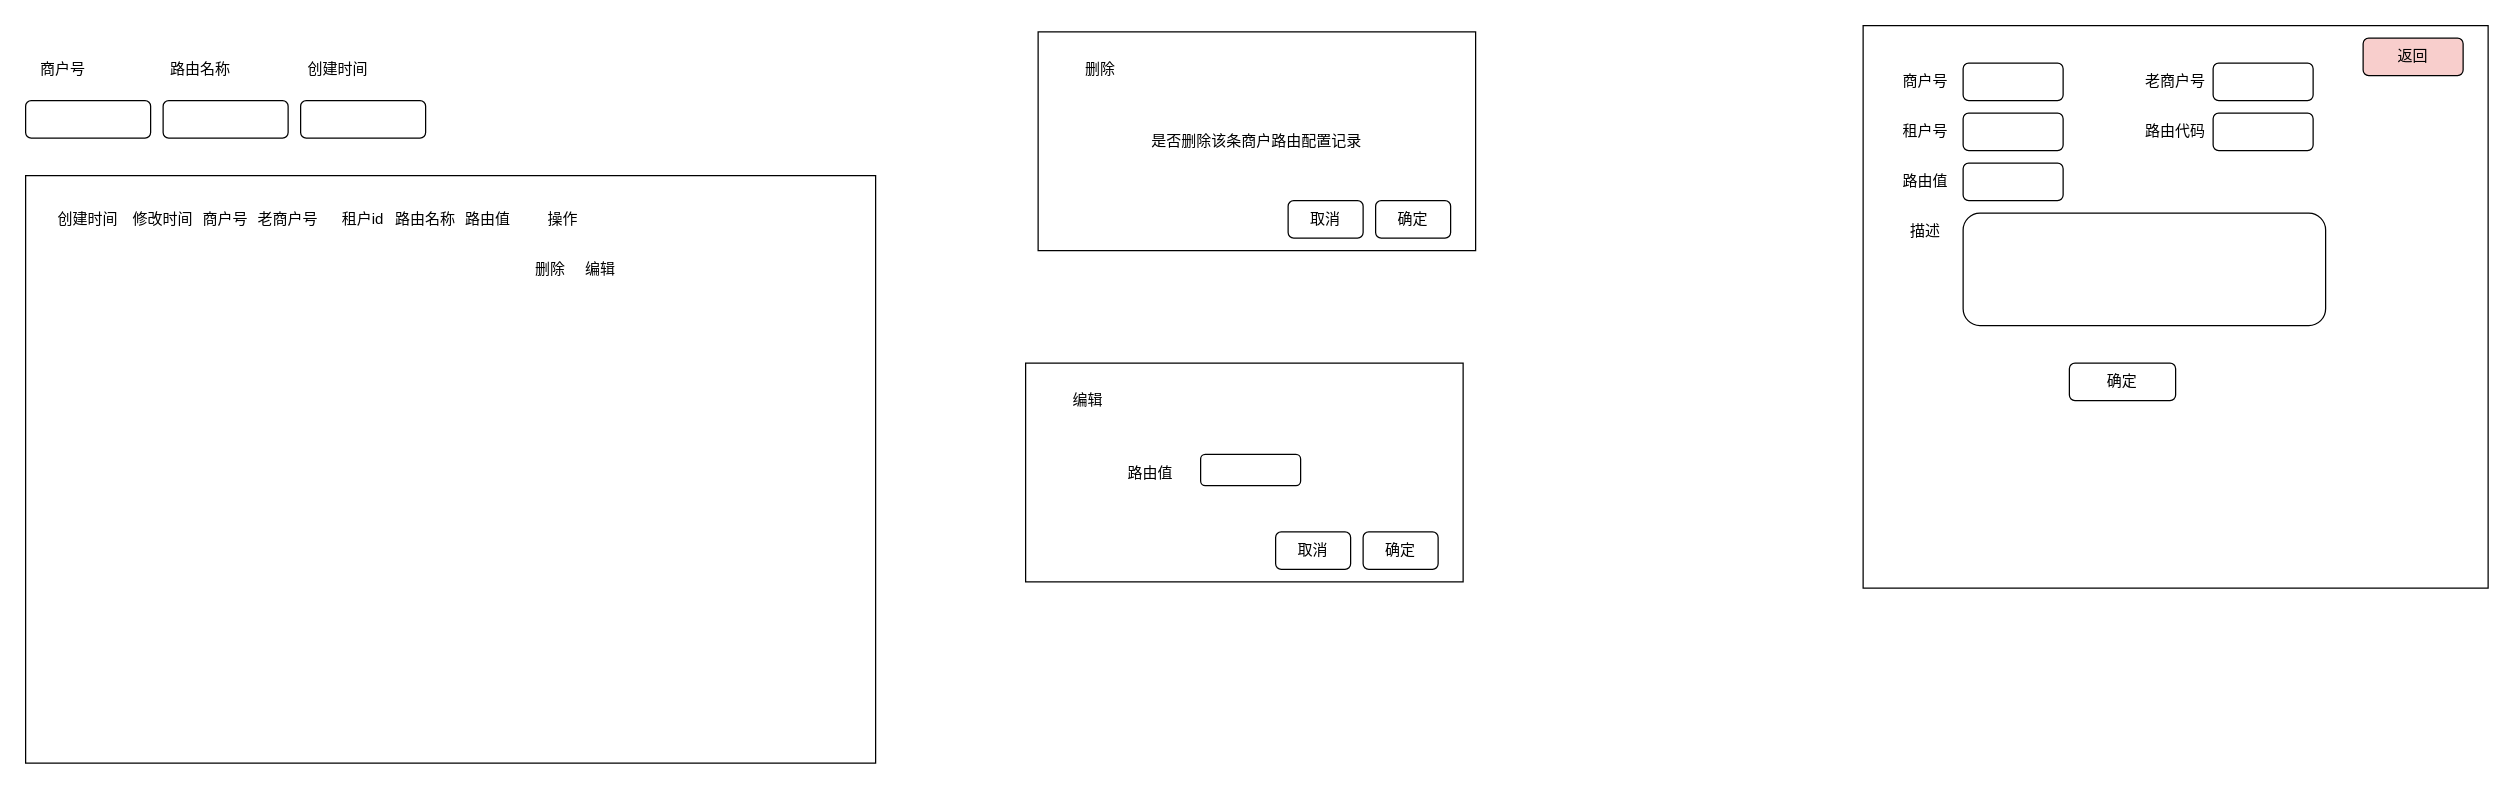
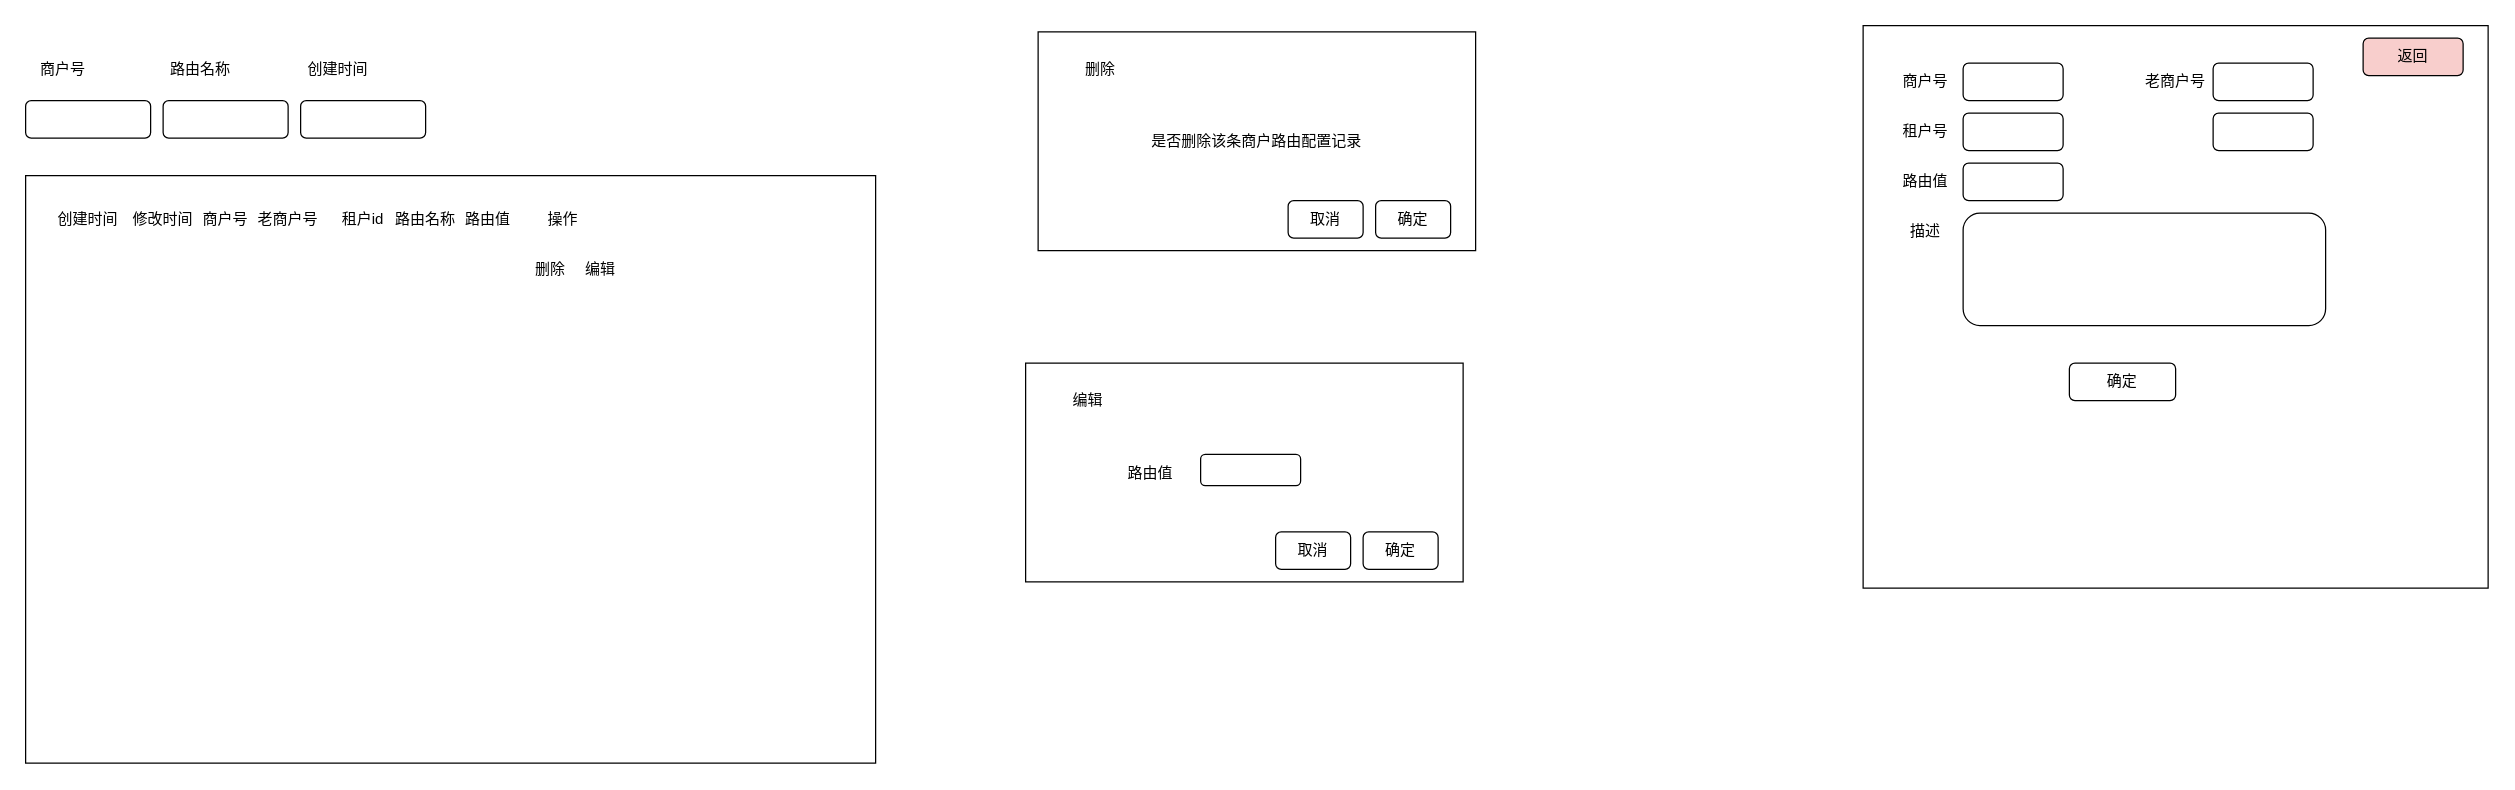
(2176, 132) -> none
